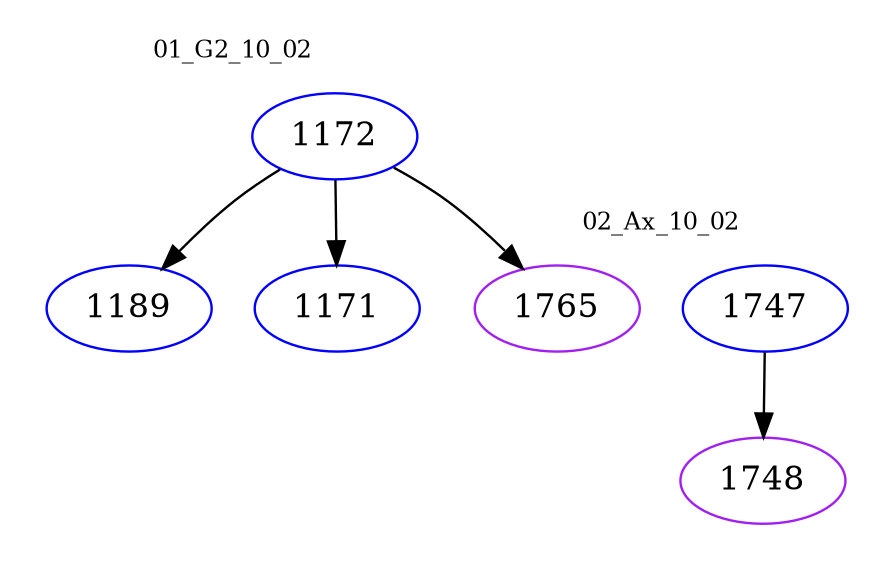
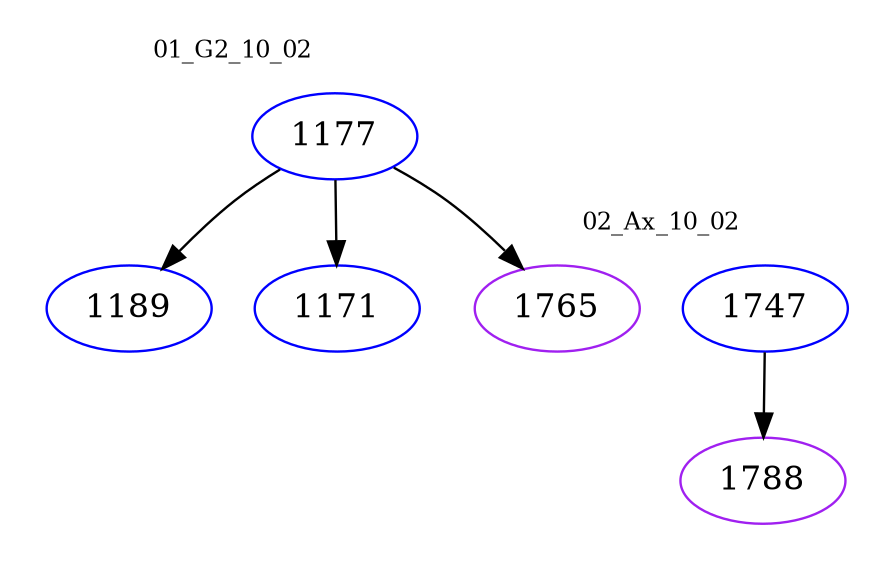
(335, 136) -> (335, 136)
(763, 481) -> (763, 481)
